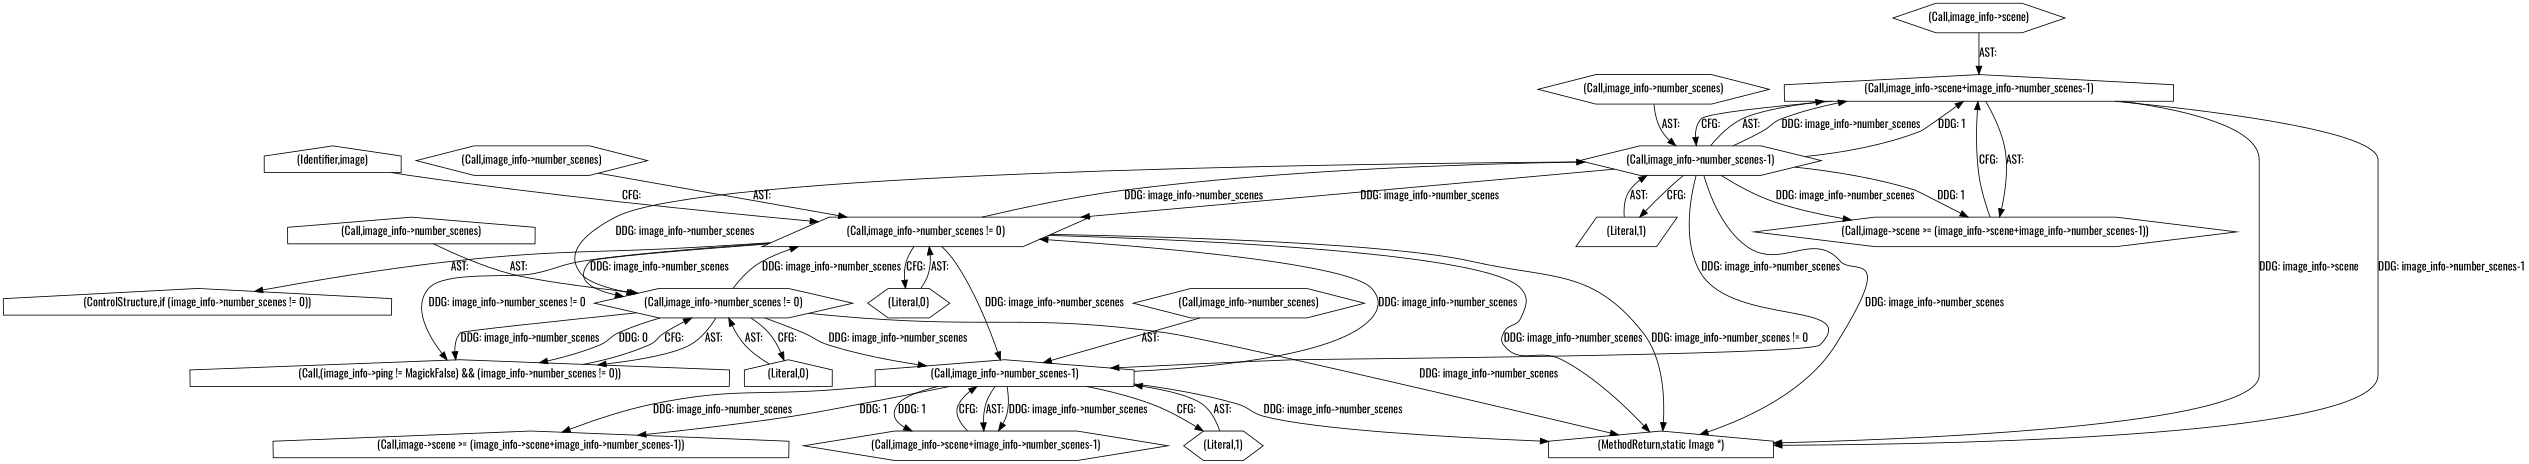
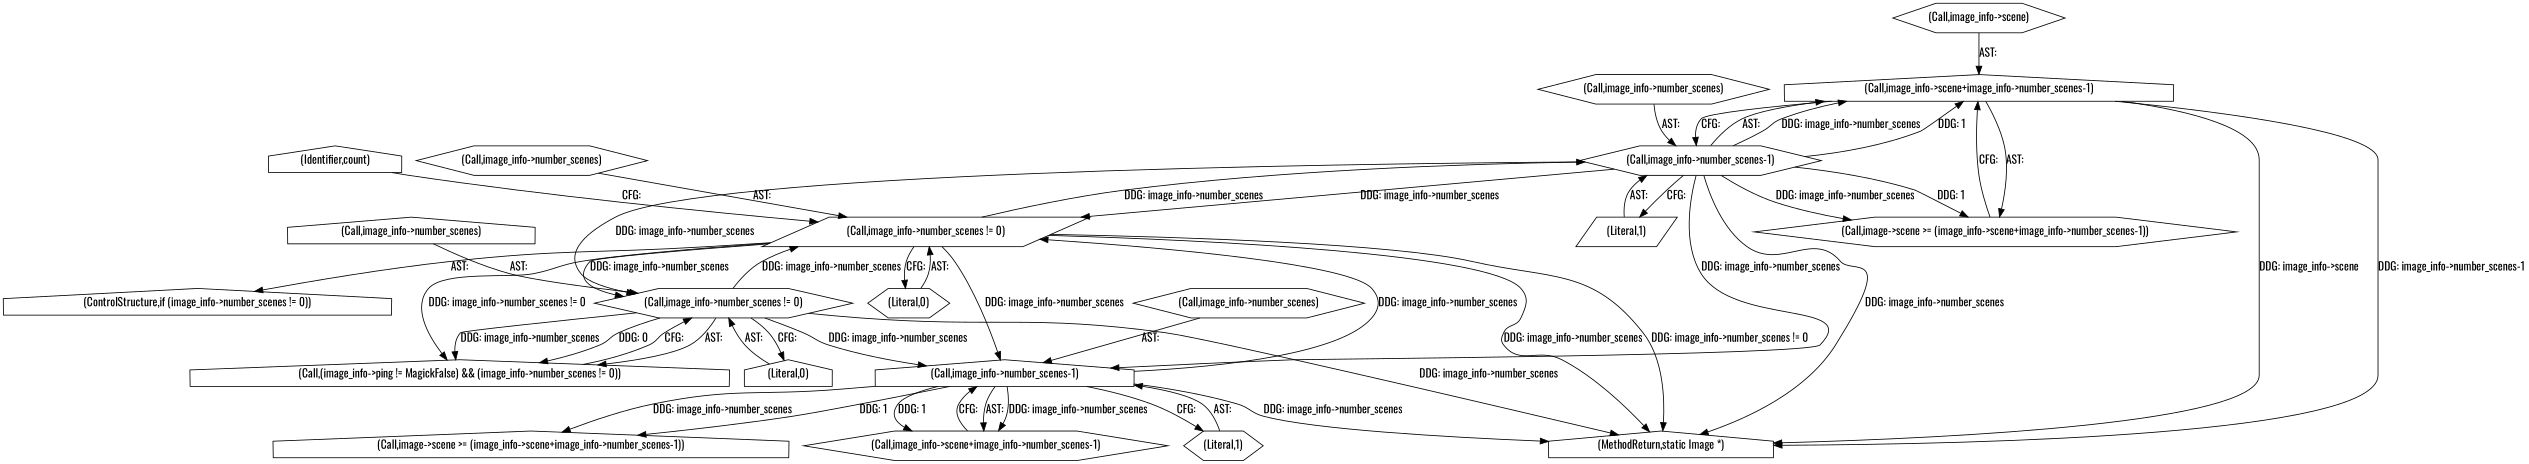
(333, 161) -> (335, 161)
